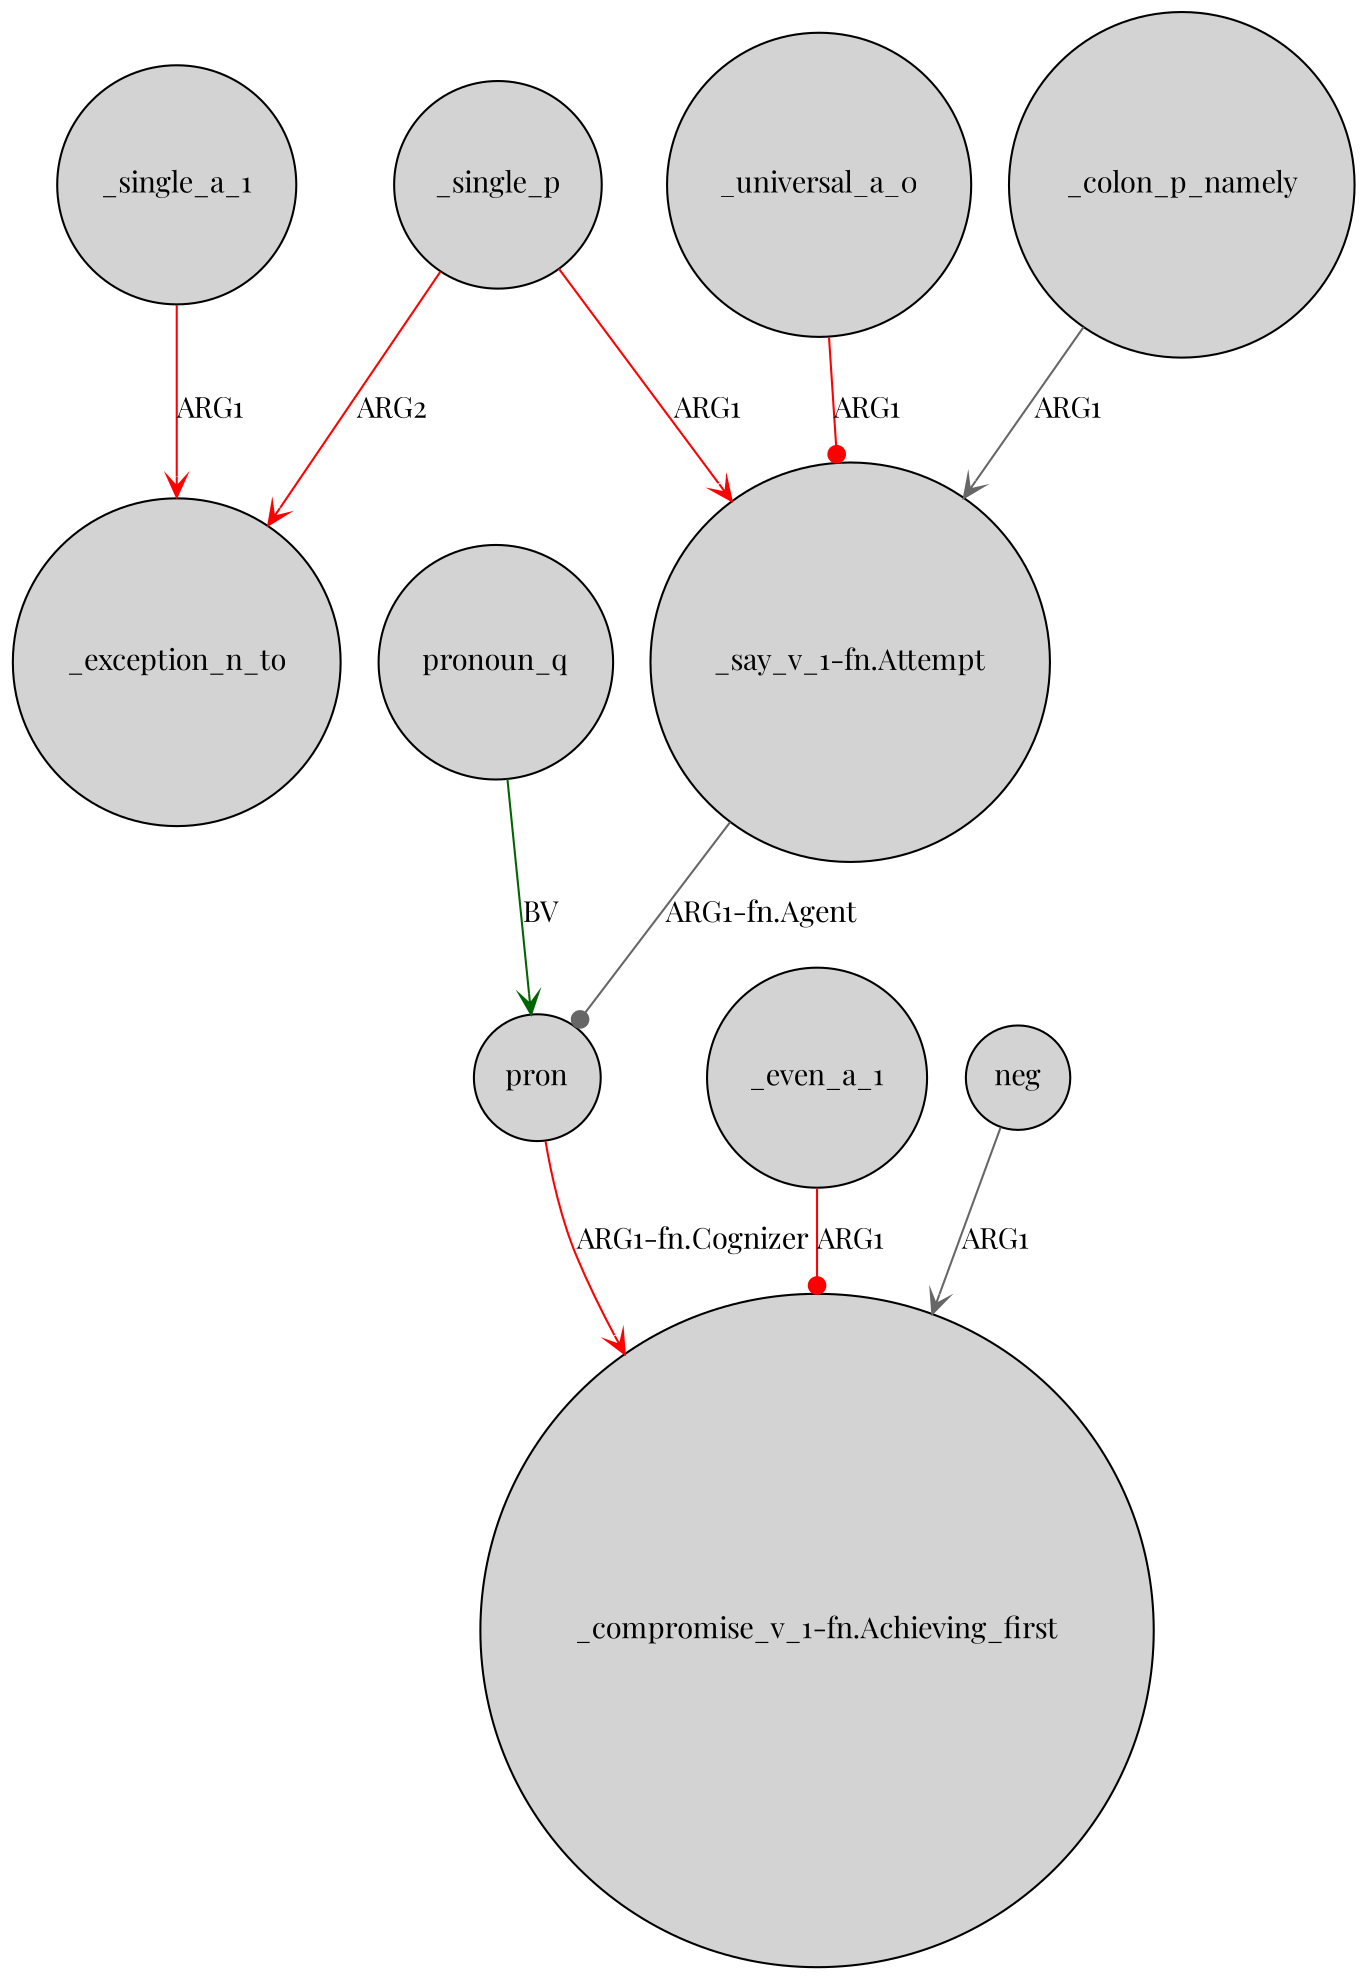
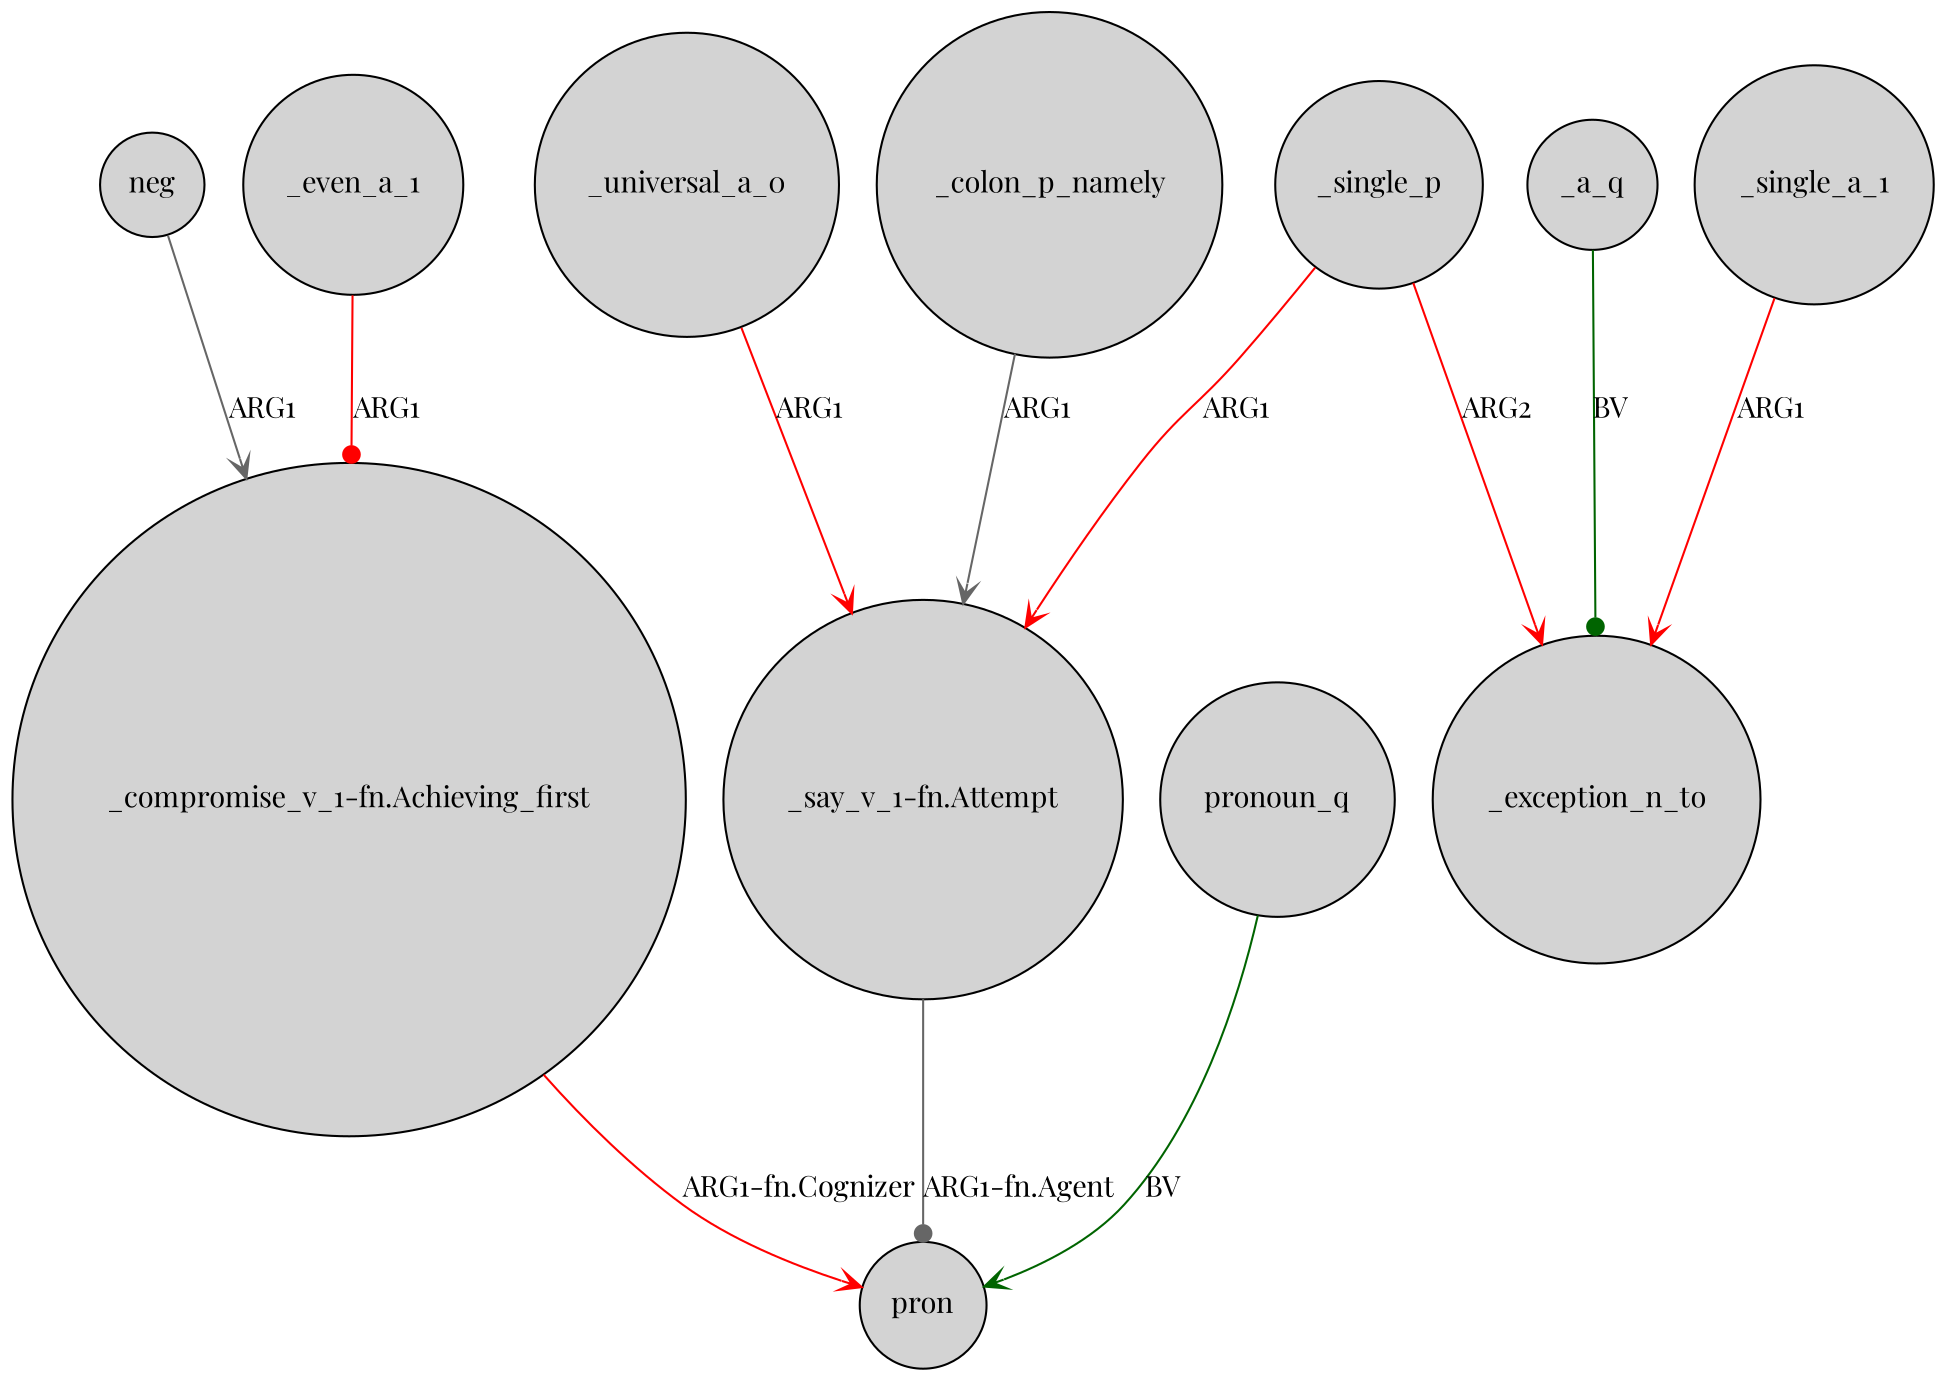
none -> (1592, 185)
(833, 392) -> (793, 461)
(571, 1241) -> (677, 1200)
